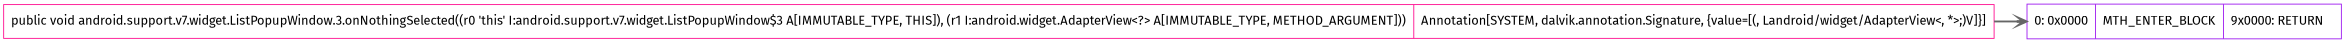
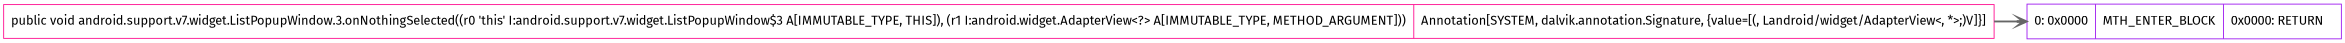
(2282, 21) -> (2282, 21)
